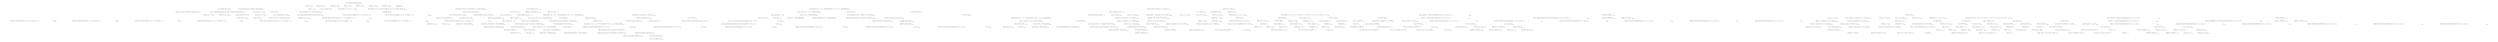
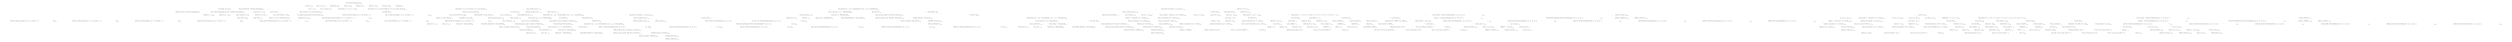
(1527, 30) -> none
